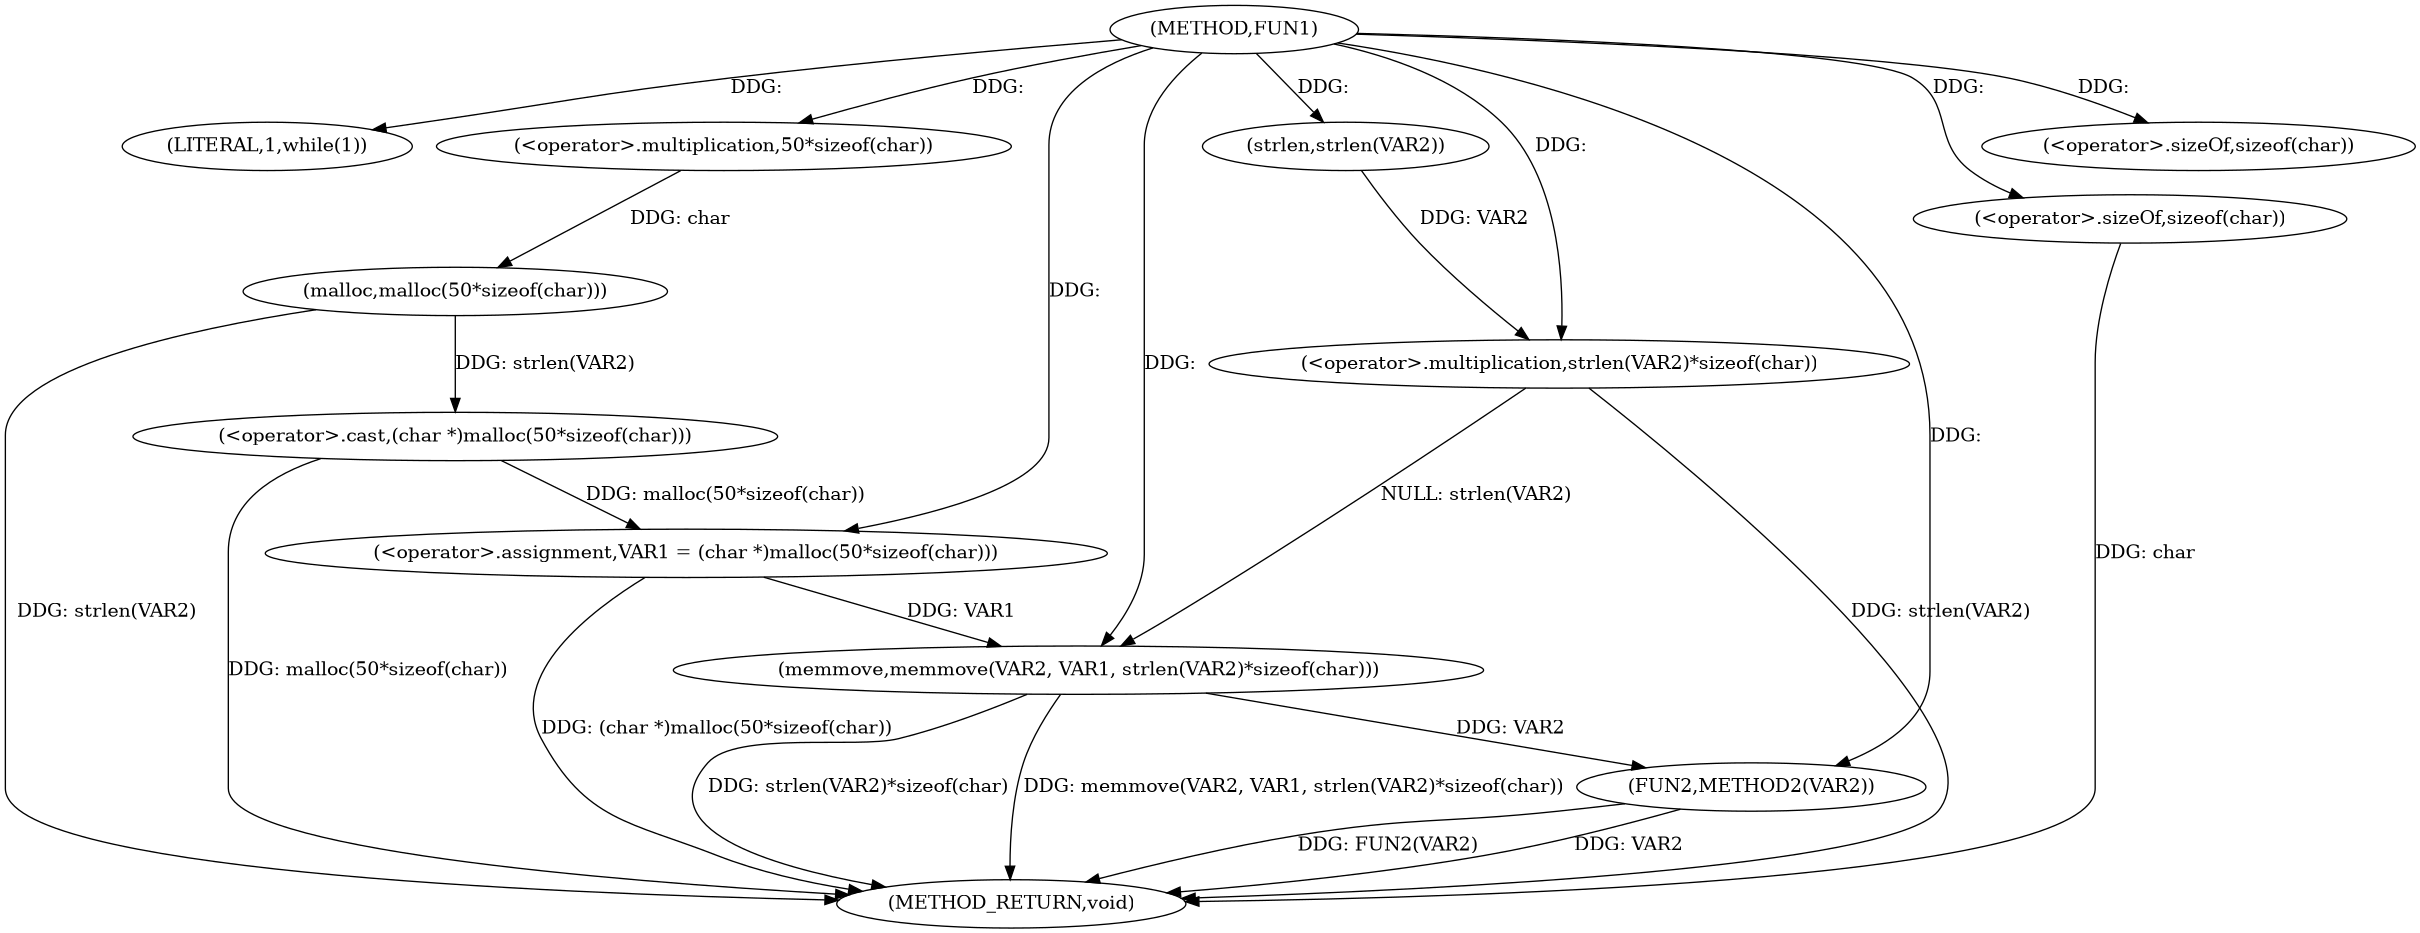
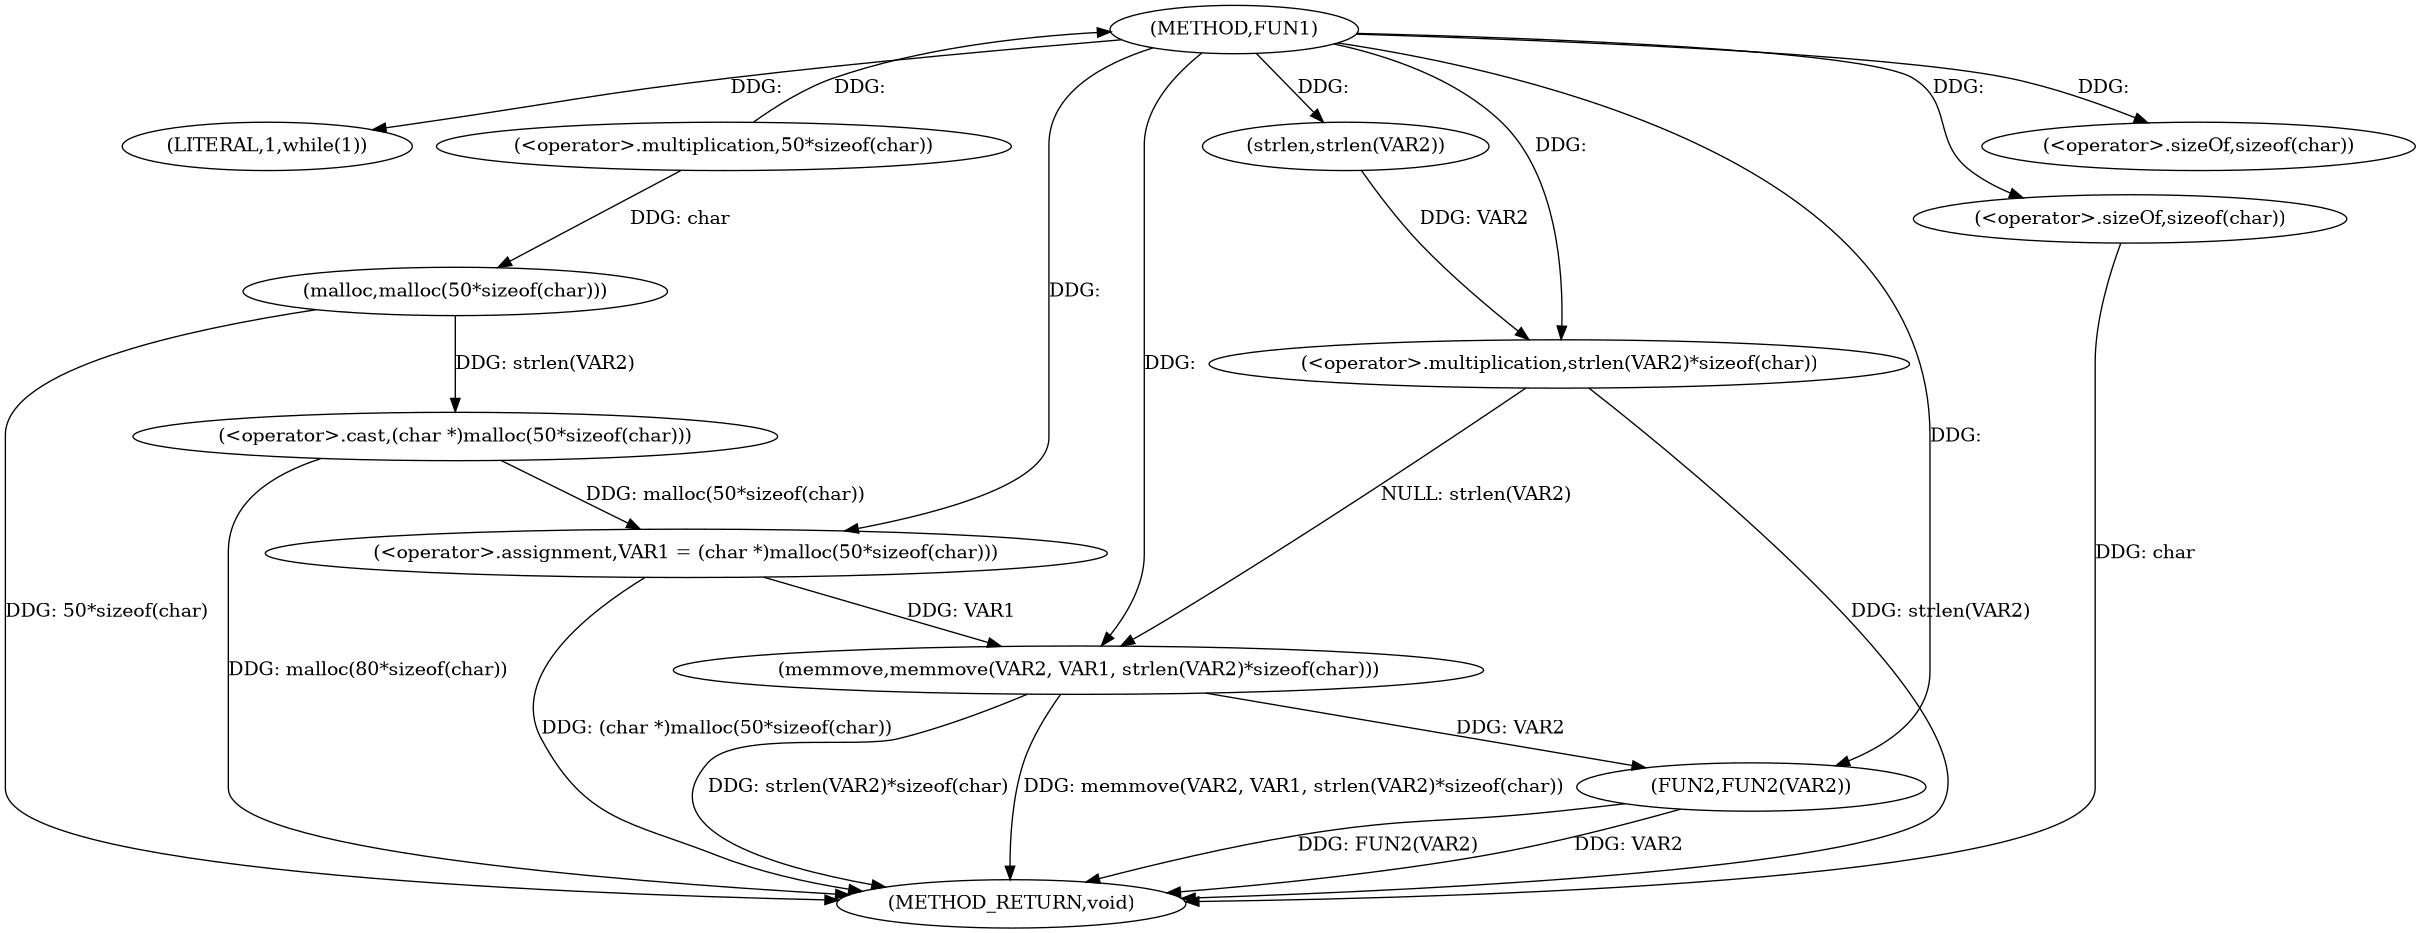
(975, 77) -> (849, 73)
(107, 612) -> (107, 612)
(368, 670) -> (368, 670)
(1751, 787) -> (1751, 787)
